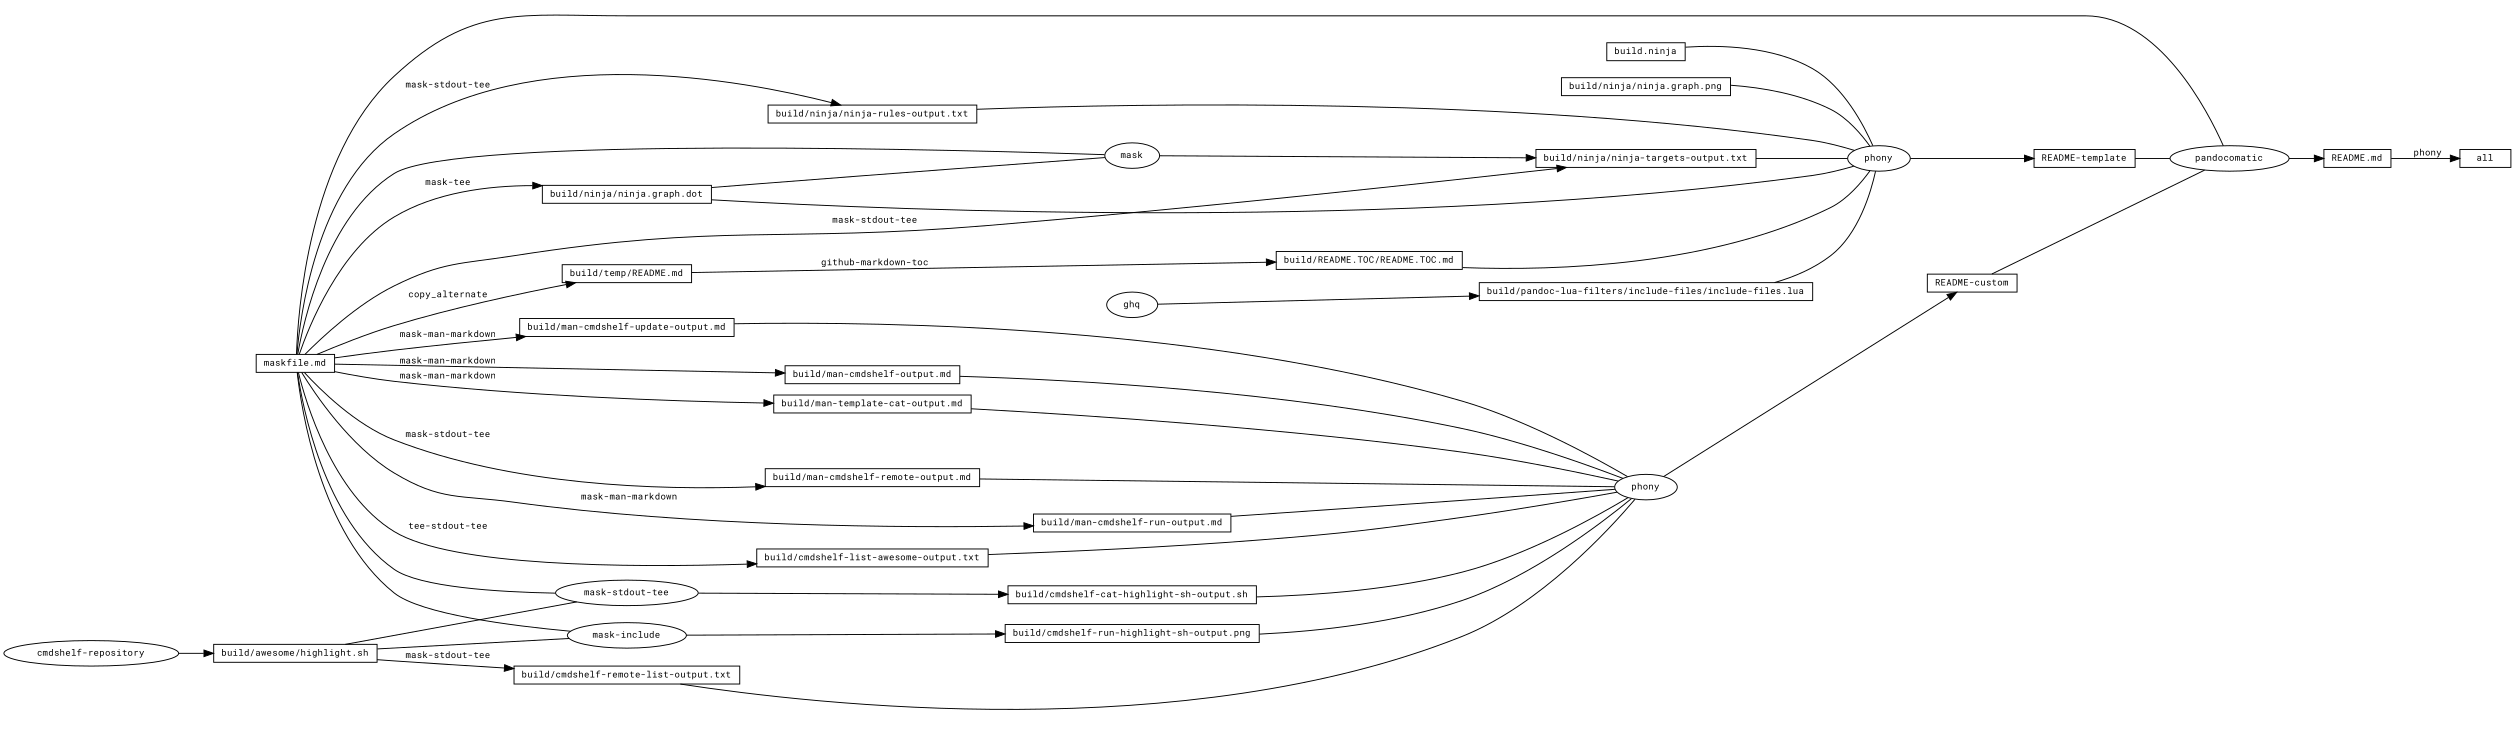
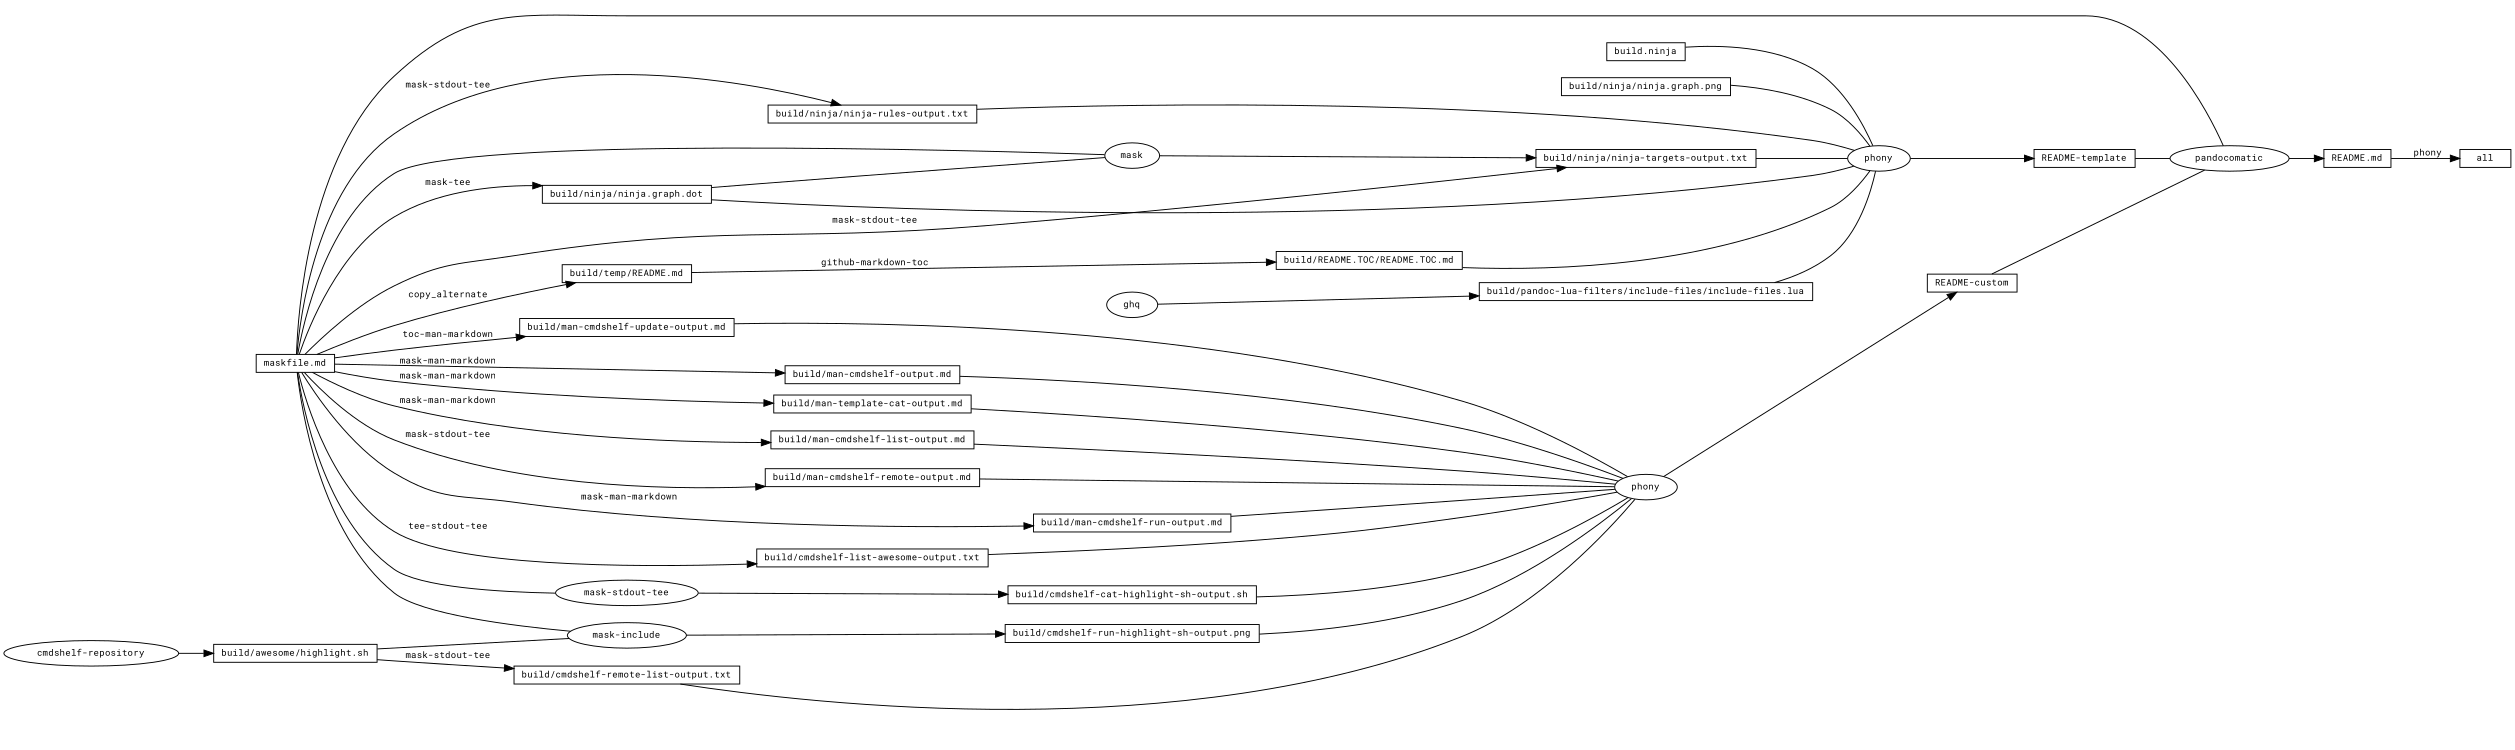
(446, 335) -> (446, 335)
none -> (872, 440)
(461, 623) -> none
